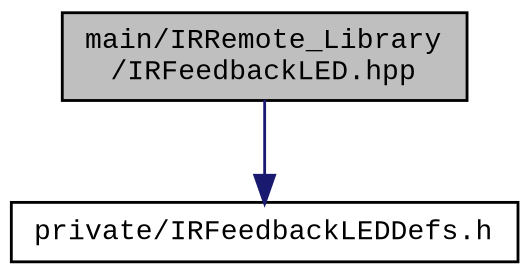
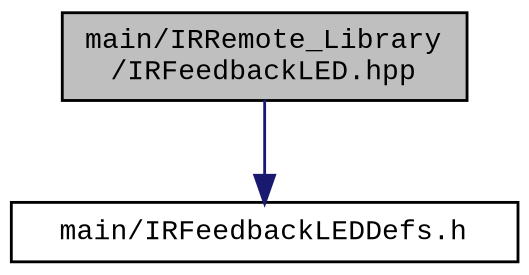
(265, 232) -> (265, 232)
